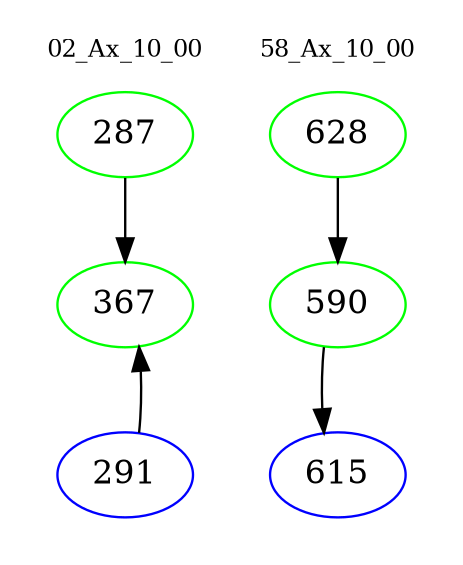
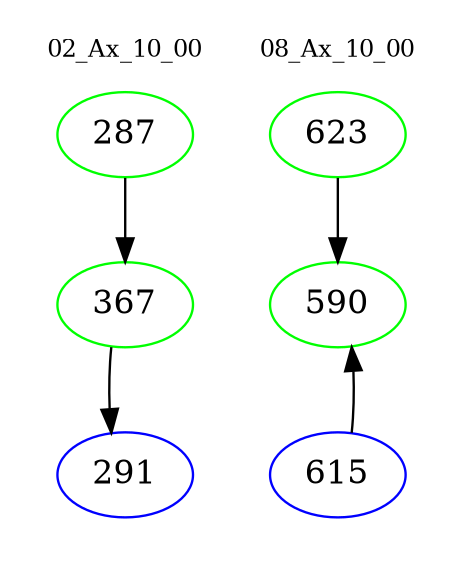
(338, 51) -> (338, 51)
(338, 135) -> (338, 135)
(322, 378) -> (354, 402)
(141, 402) -> (109, 378)
